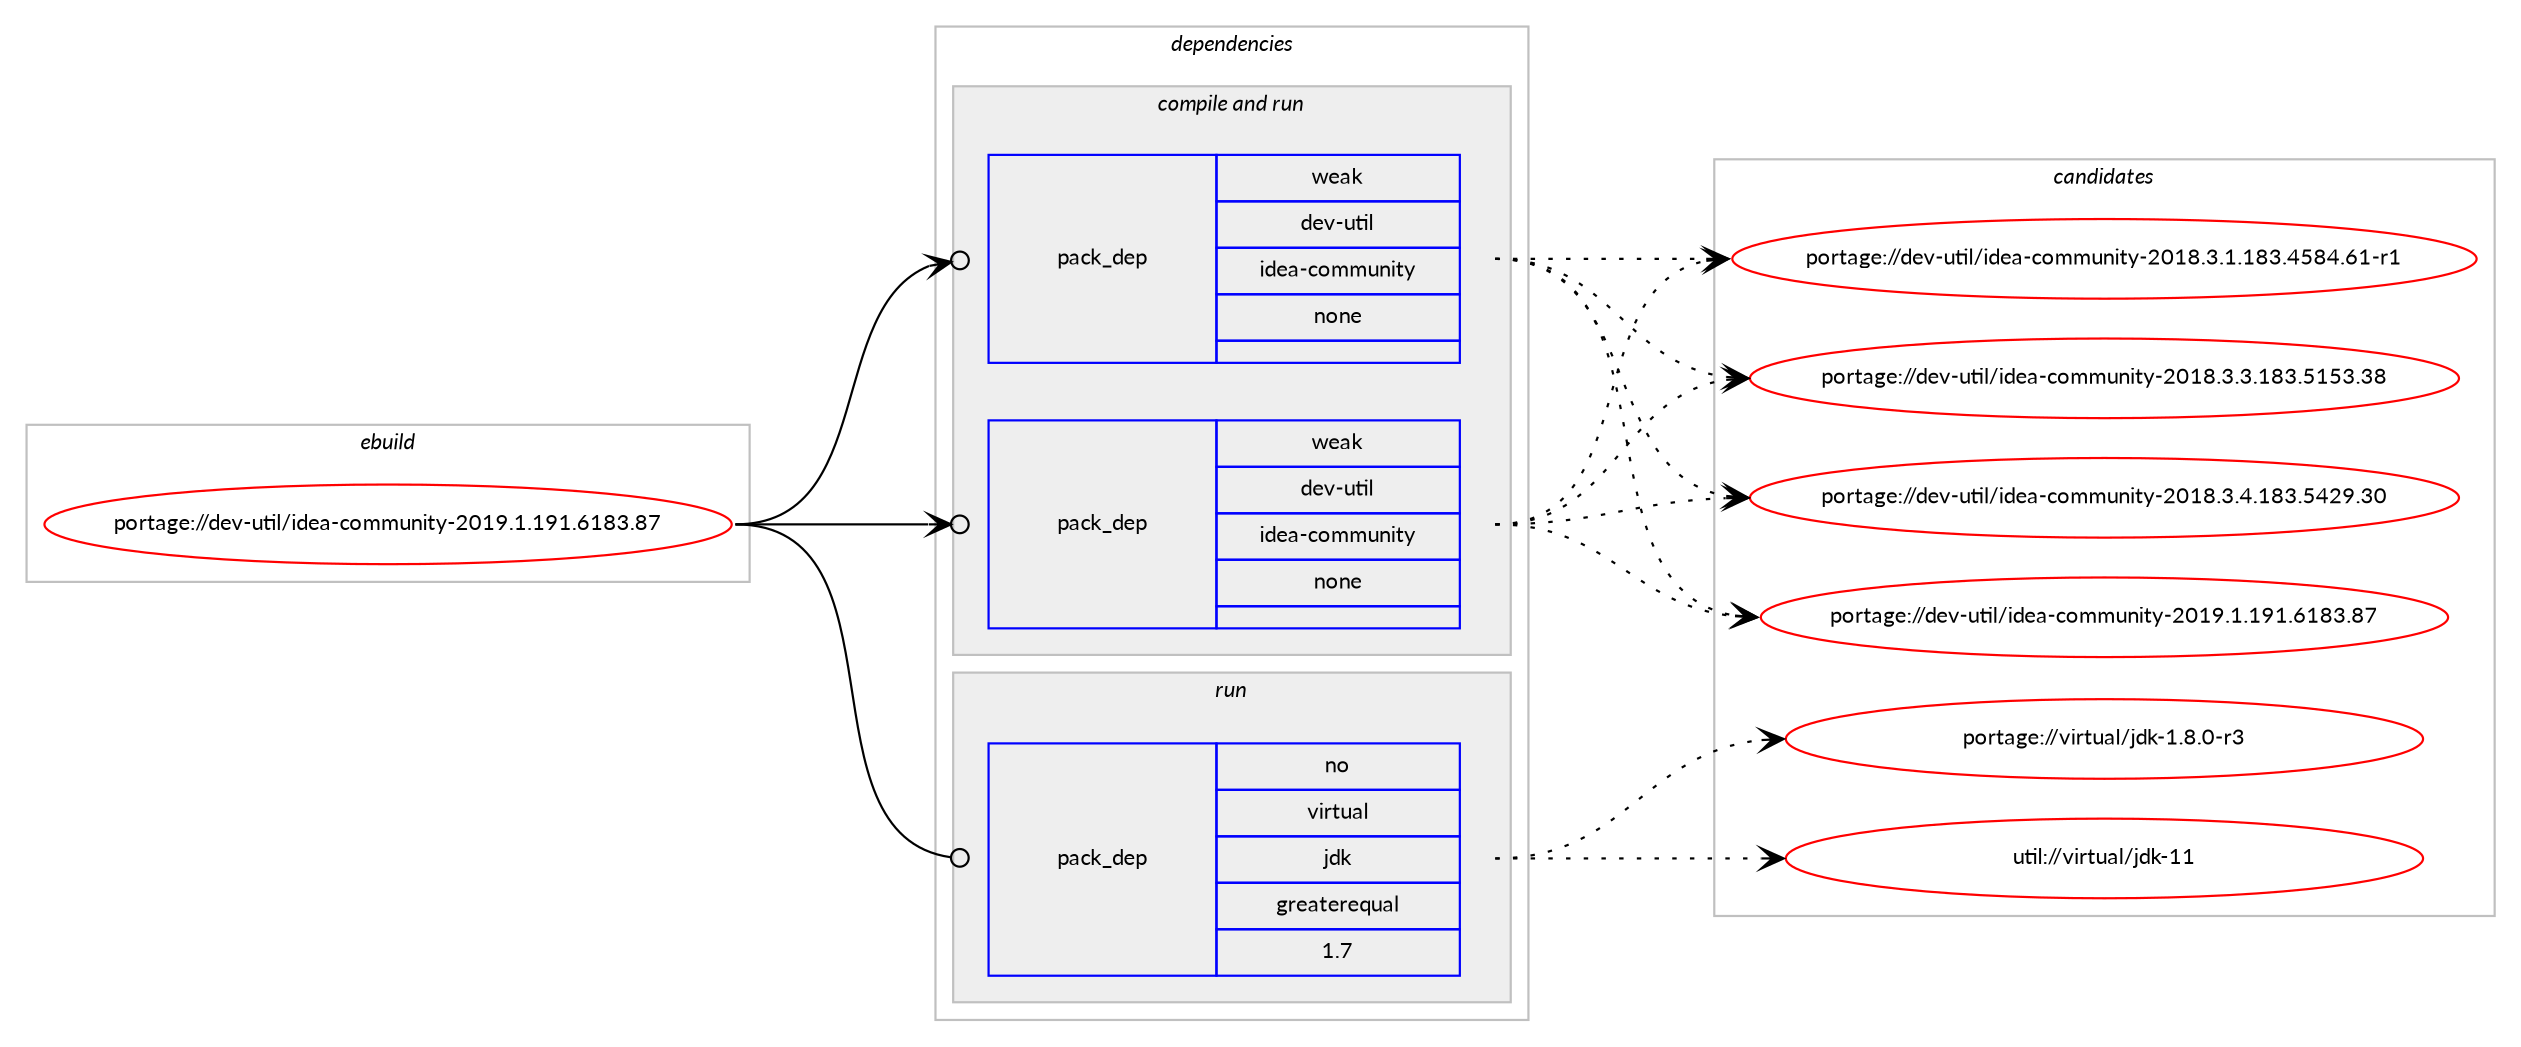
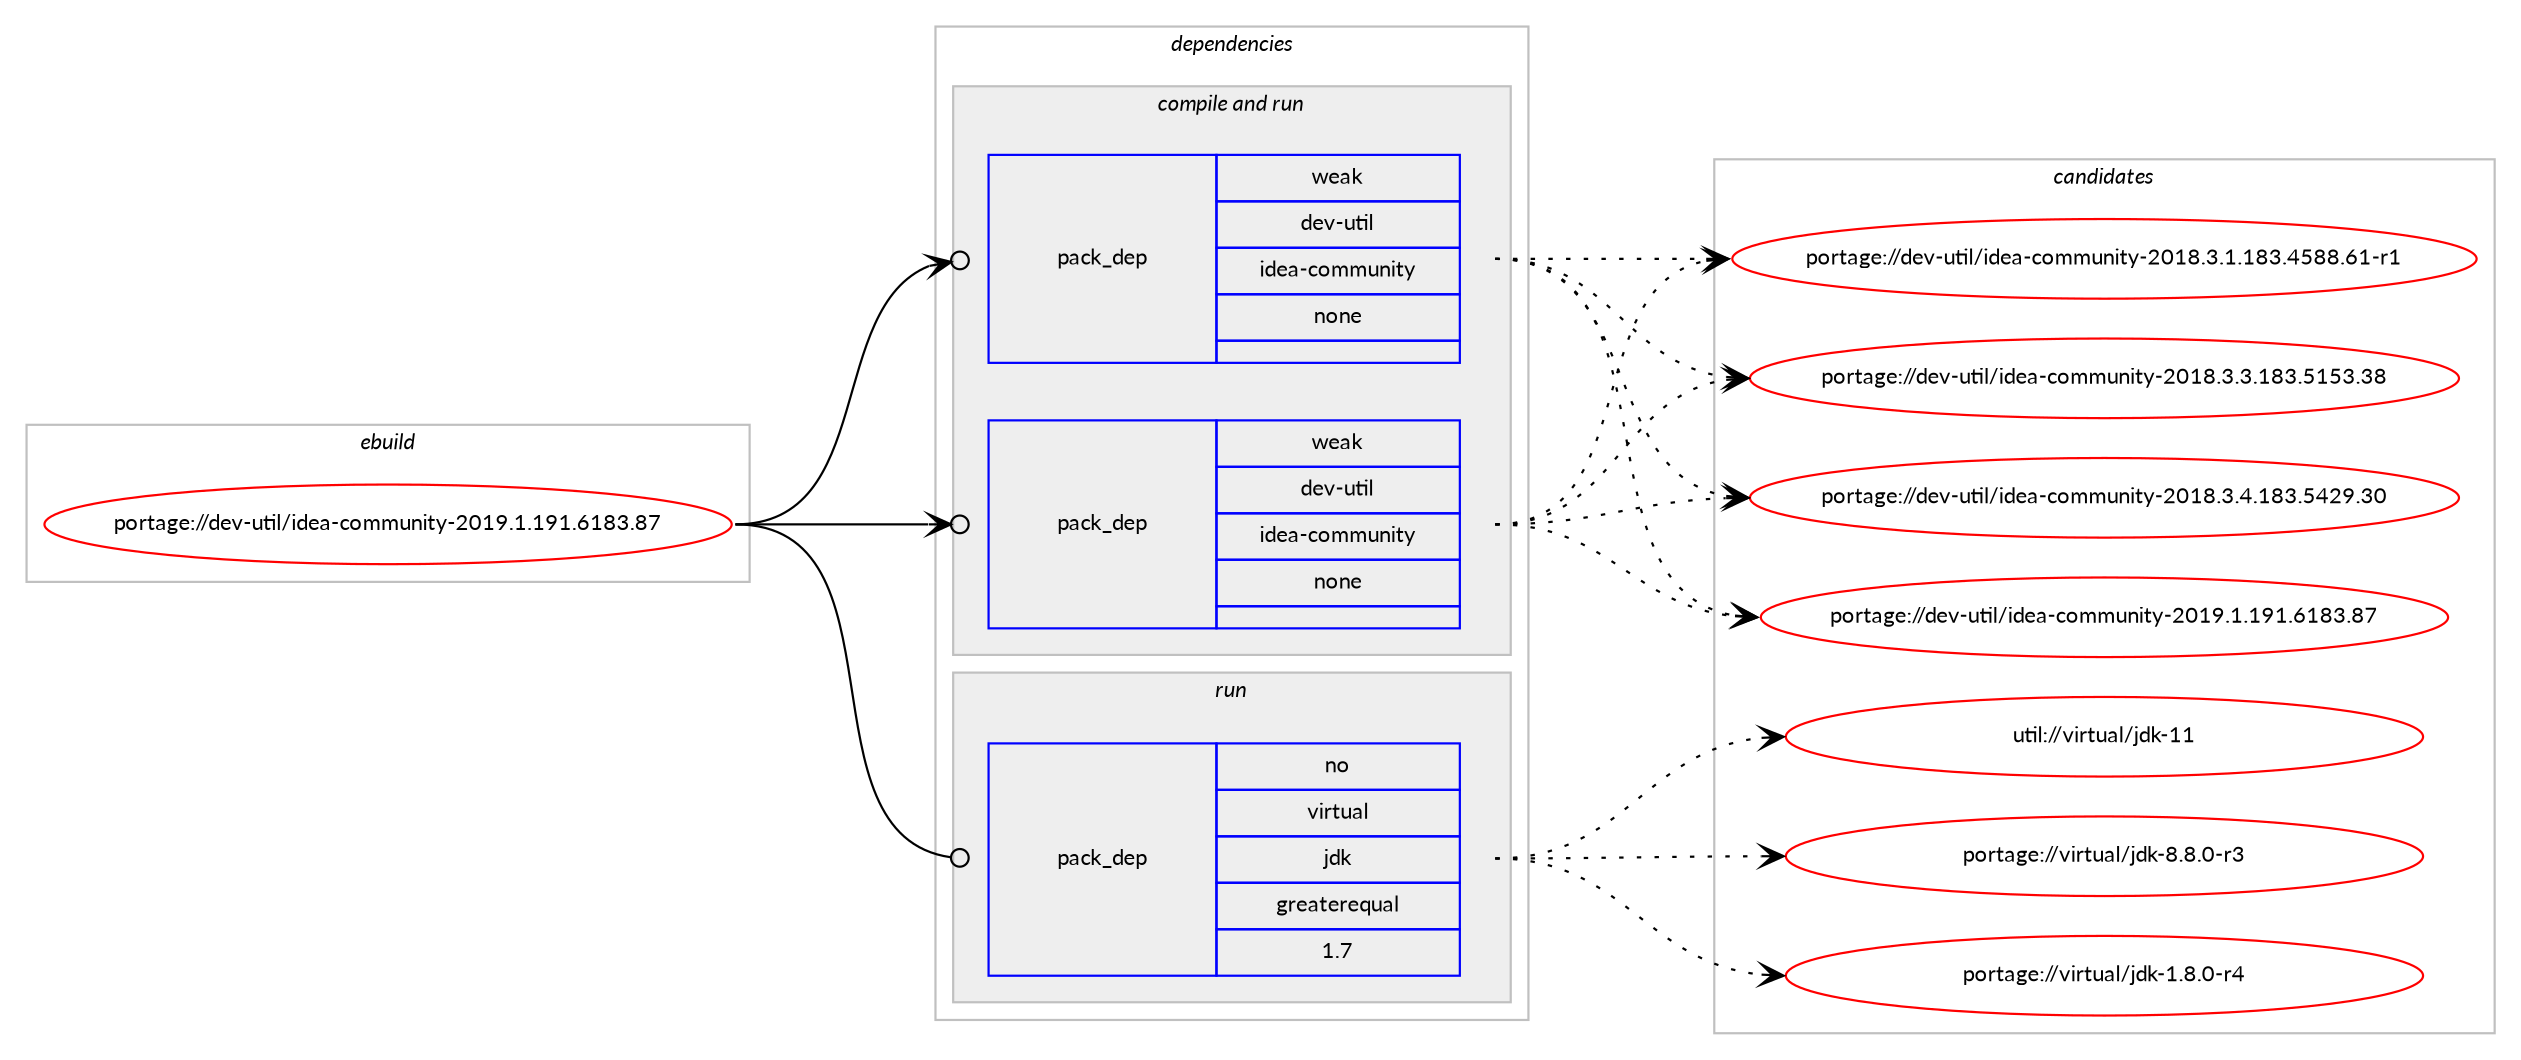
(2104, 259) -> (2104, 259)
(2104, 739) -> (2104, 856)
none -> (2104, 976)
